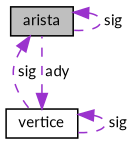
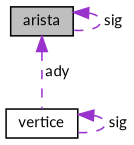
(42, 65) -> none
(26, 72) -> (56, 72)
